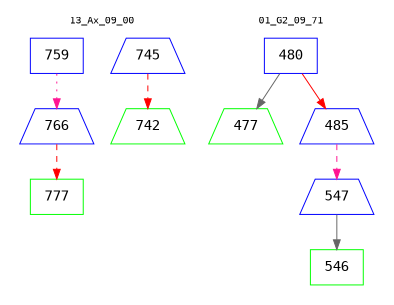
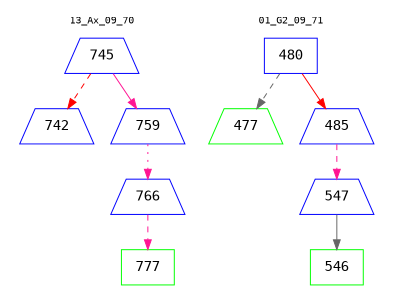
(102, 21) -> (102, 21)
(57, 56) -> (148, 126)
none -> (122, 87)
(271, 87) -> (271, 87)
(148, 126) -> (57, 126)
(57, 157) -> (148, 227)
